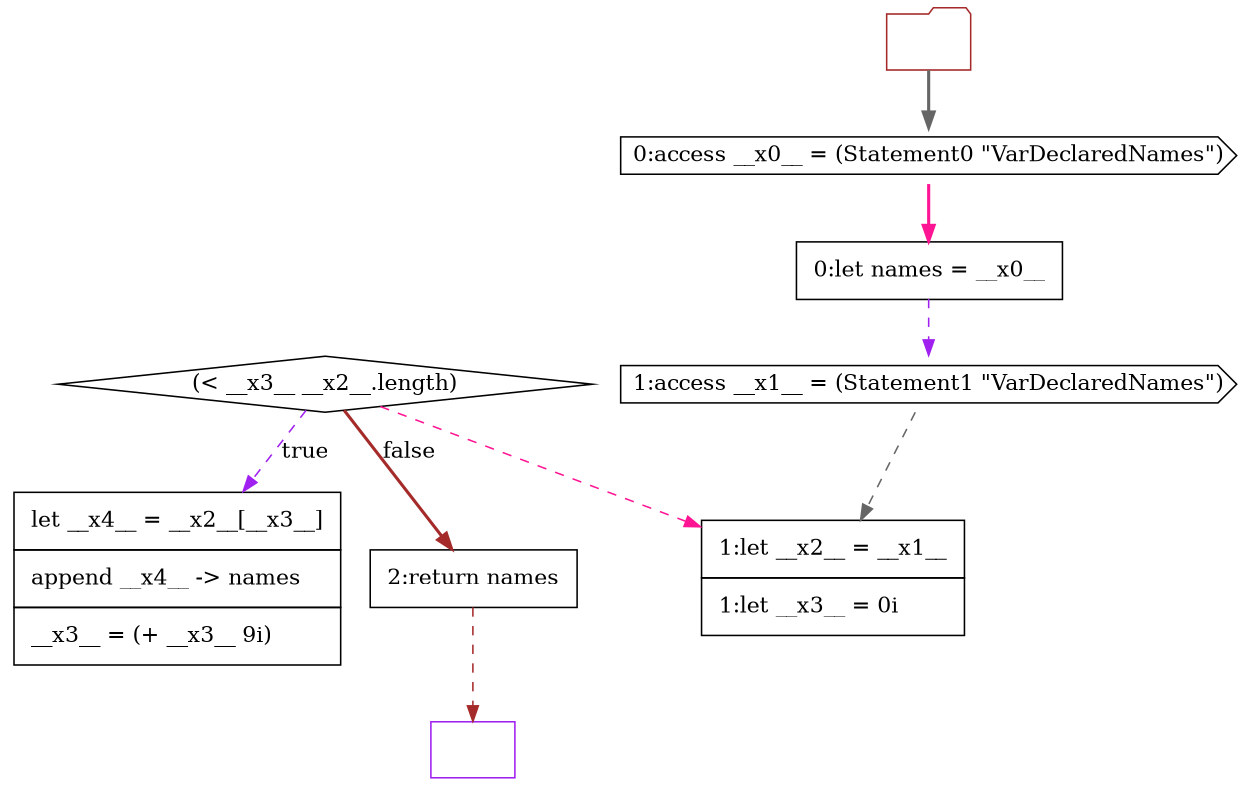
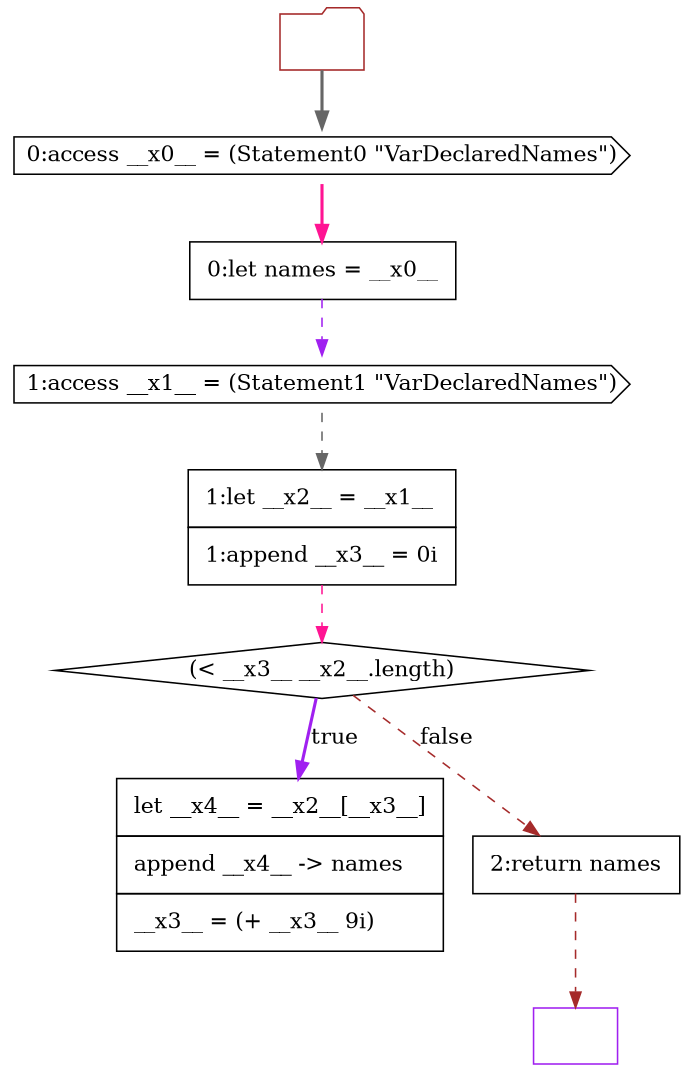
(279, 445) -> (309, 730)
(533, 464) -> (322, 606)
(393, 473) -> (440, 760)
(809, 606) -> (322, 555)
